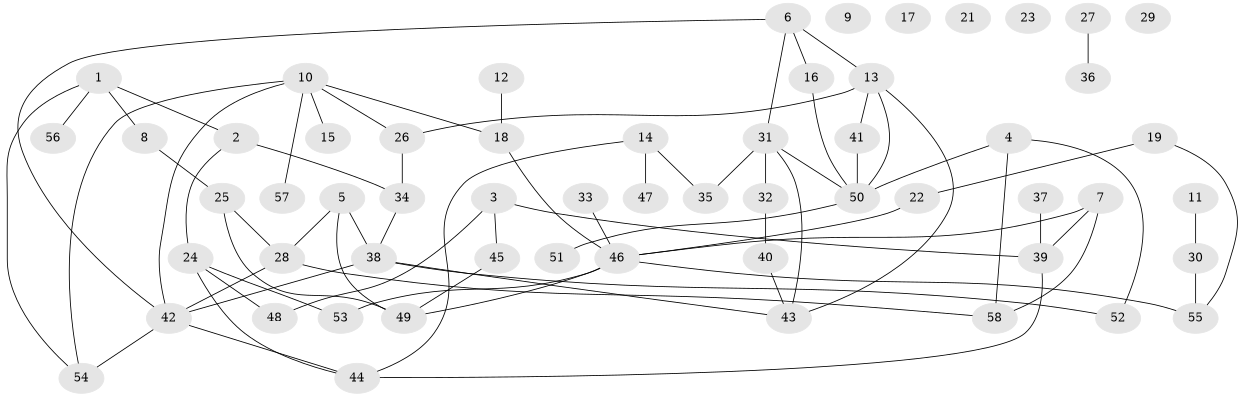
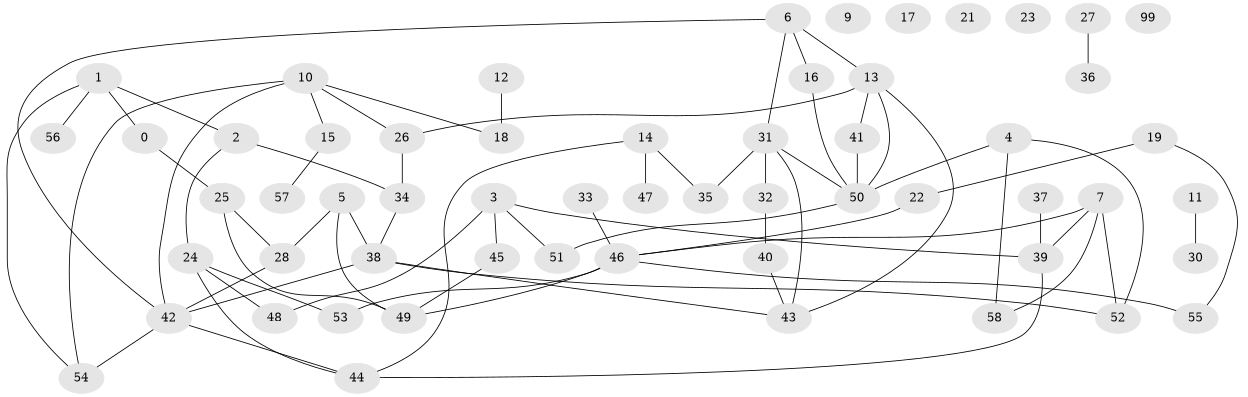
(1148, 18) -> (1148, 18)
(145, 138) -> (145, 138)
(294, 138) -> (305, 168)
(549, 206) -> none
none -> (526, 228)
none -> (1109, 258)
(1196, 288) -> none
(671, 296) -> none
